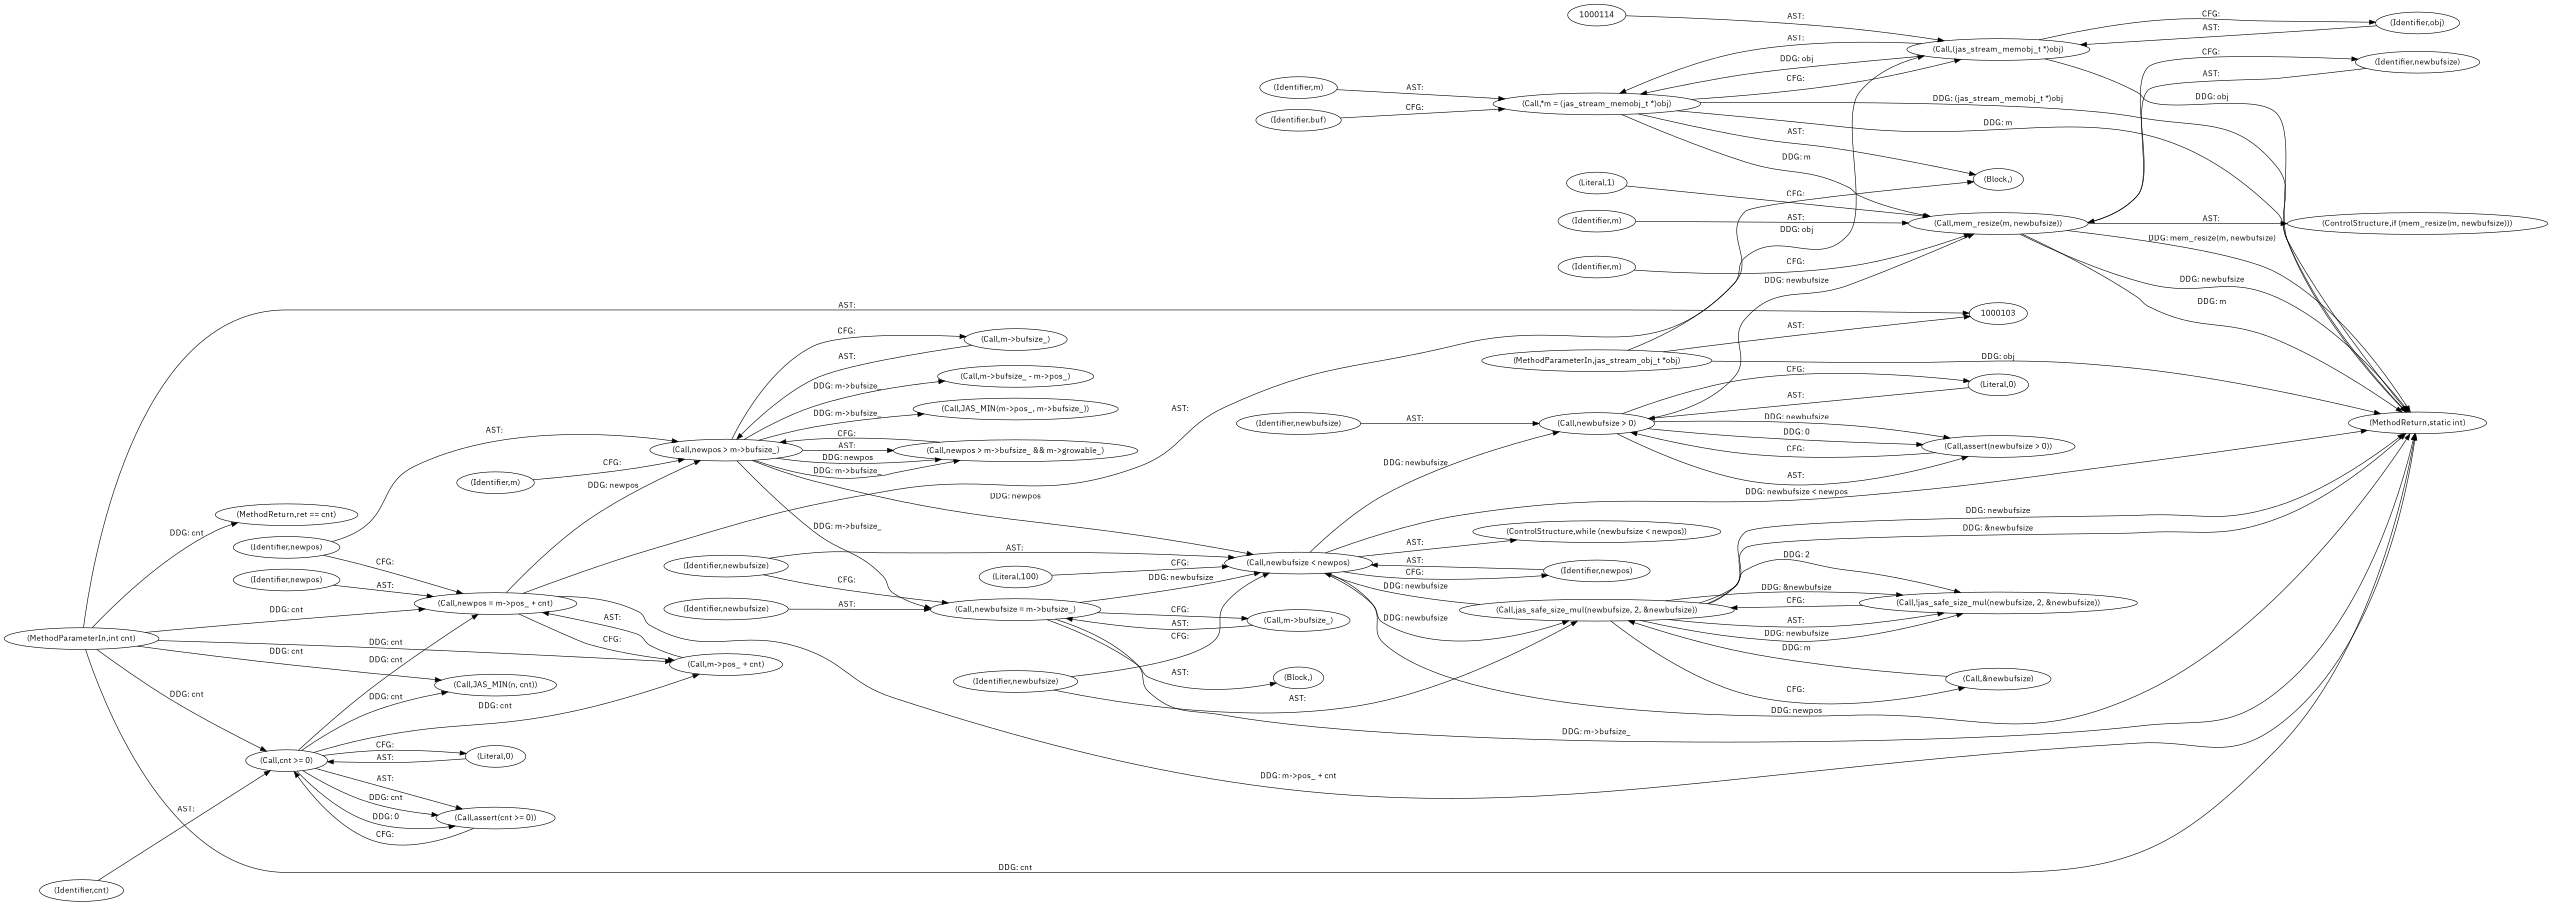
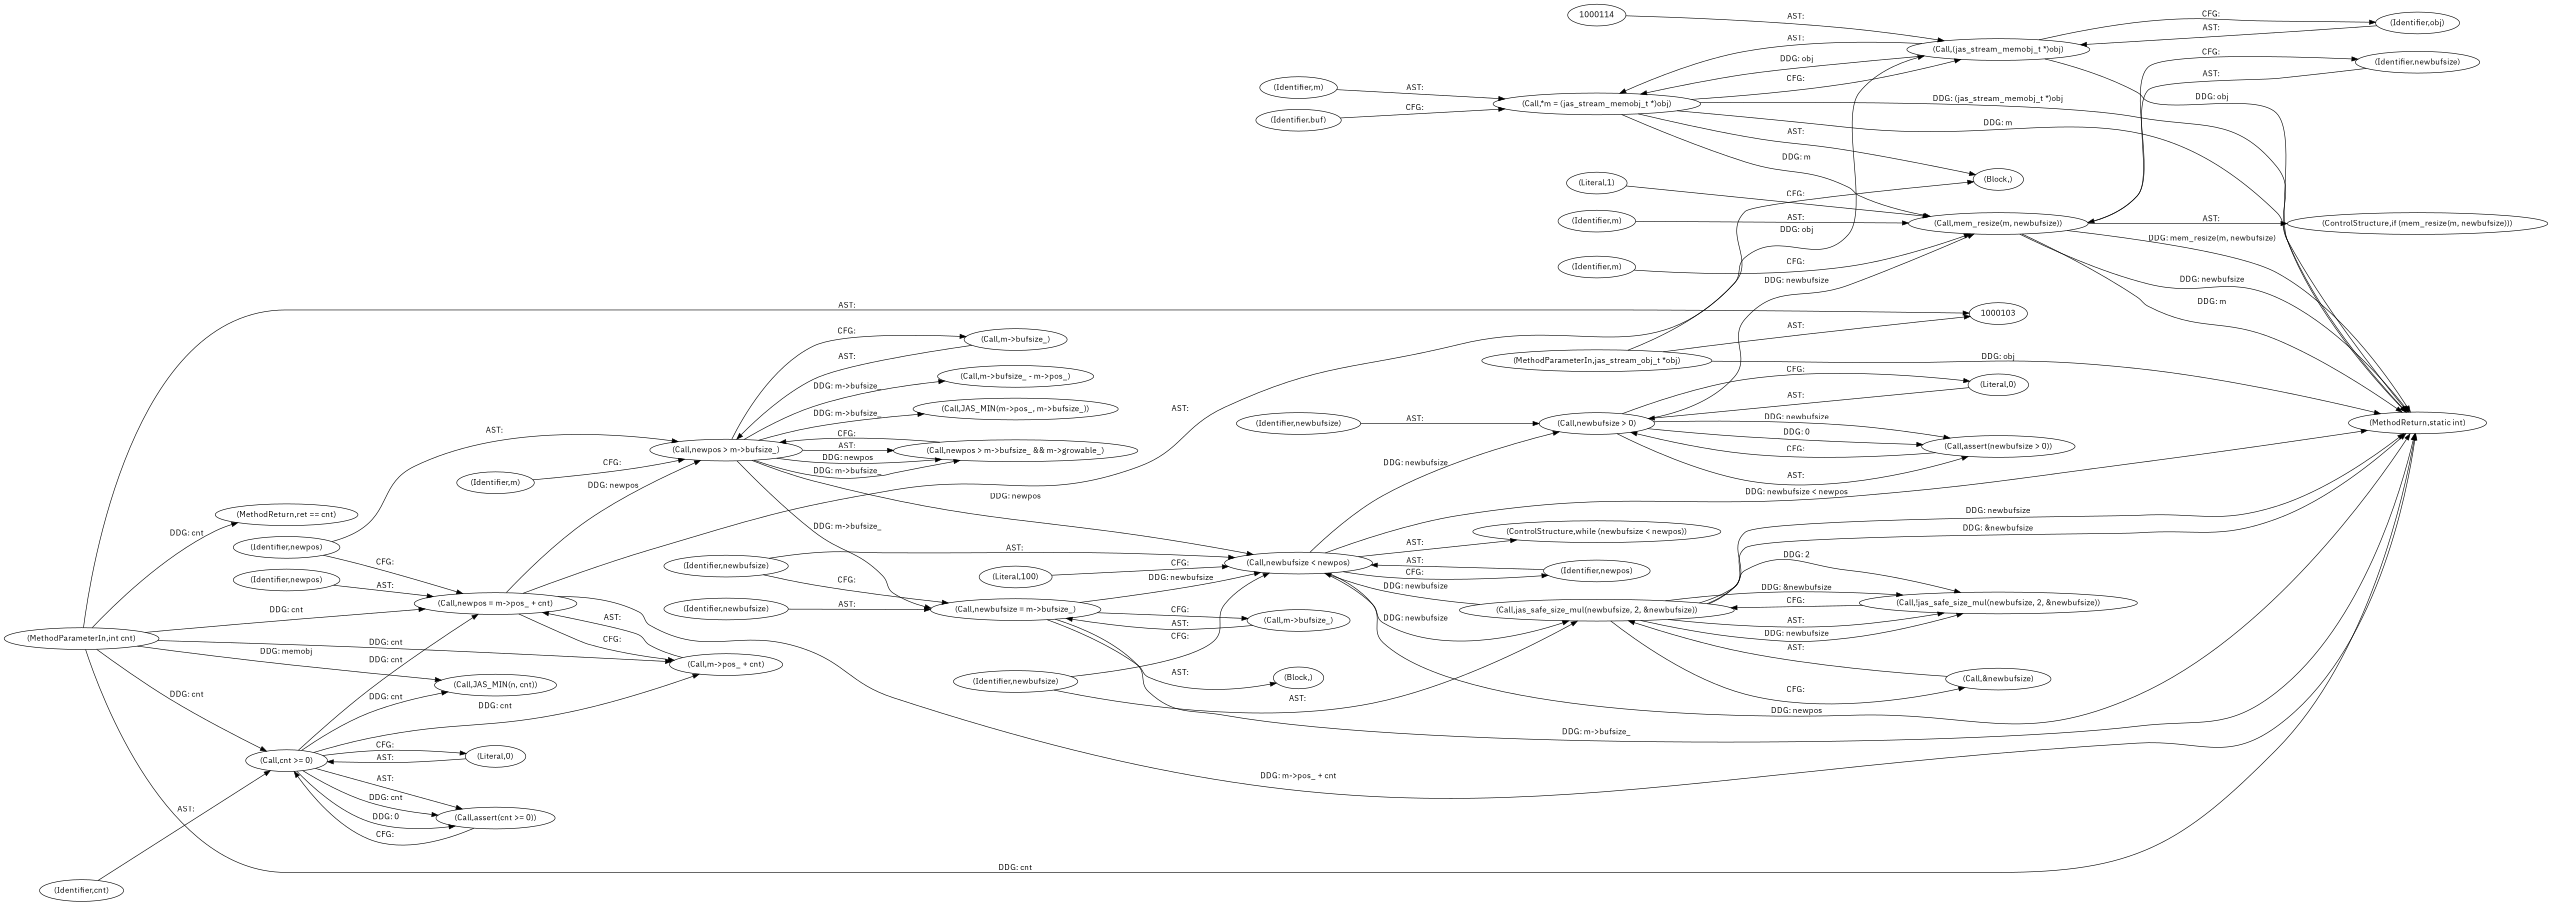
(1797, 648) -> (1797, 648)
(287, 652) -> (287, 652)
